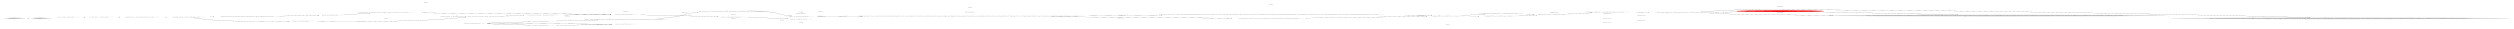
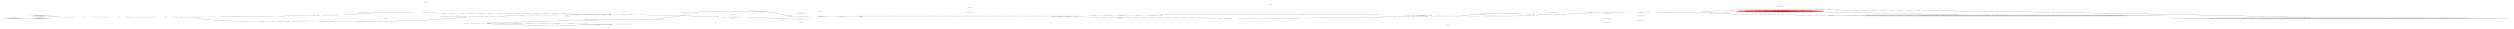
none -> (41, 16)
